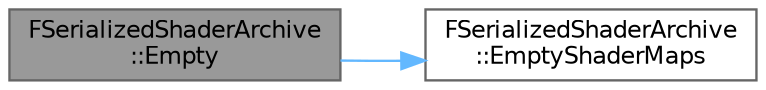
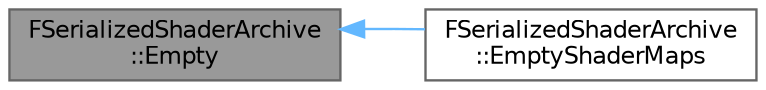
(371, 61) -> (395, 29)
